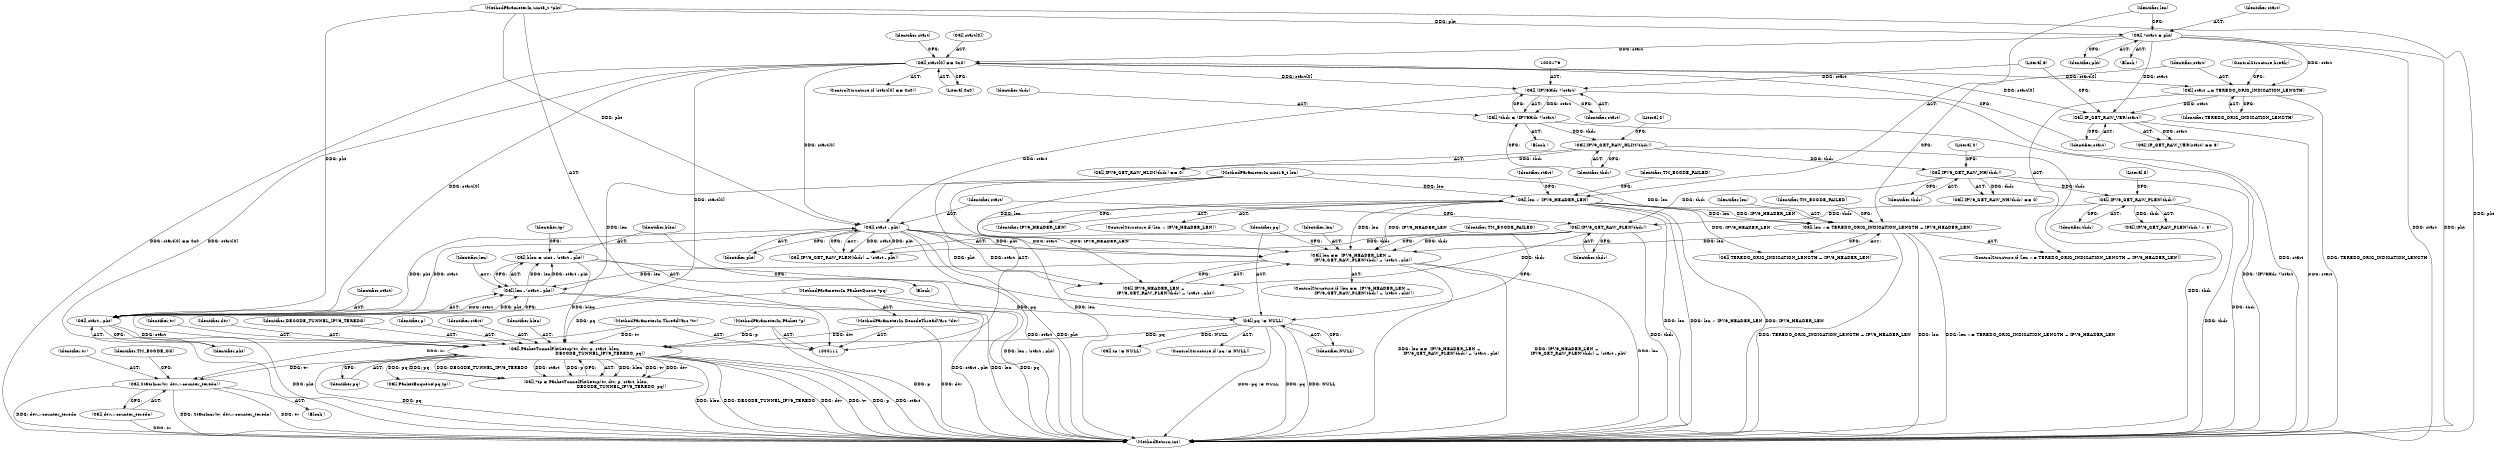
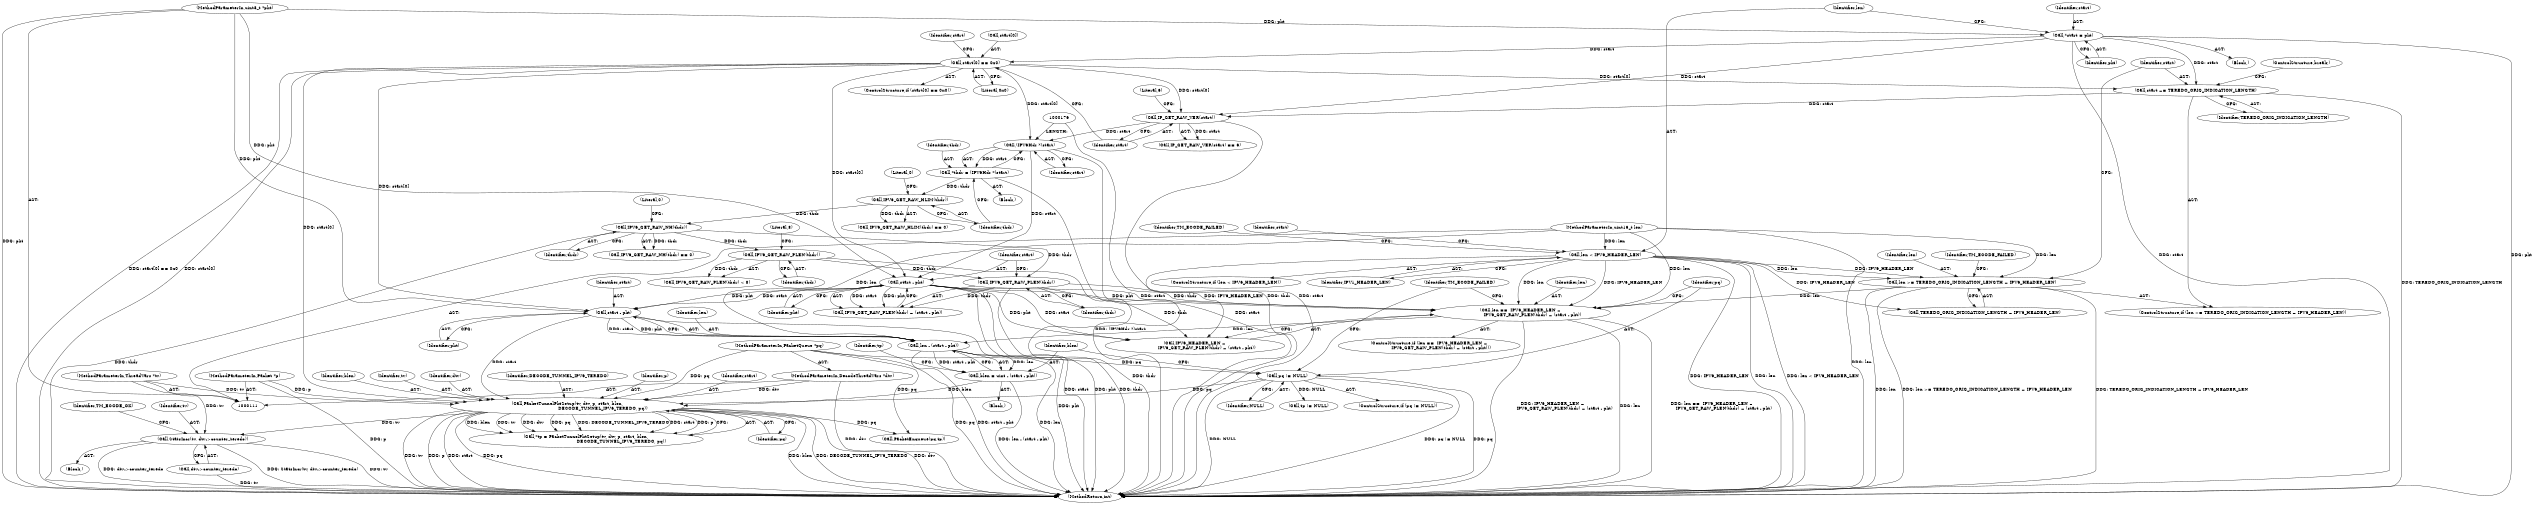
(1803, 76) -> (1101, 130)
(1556, 77) -> (1058, 132)
(1032, 228) -> (1356, 283)
none -> (903, 366)
(2109, 426) -> (1265, 296)
